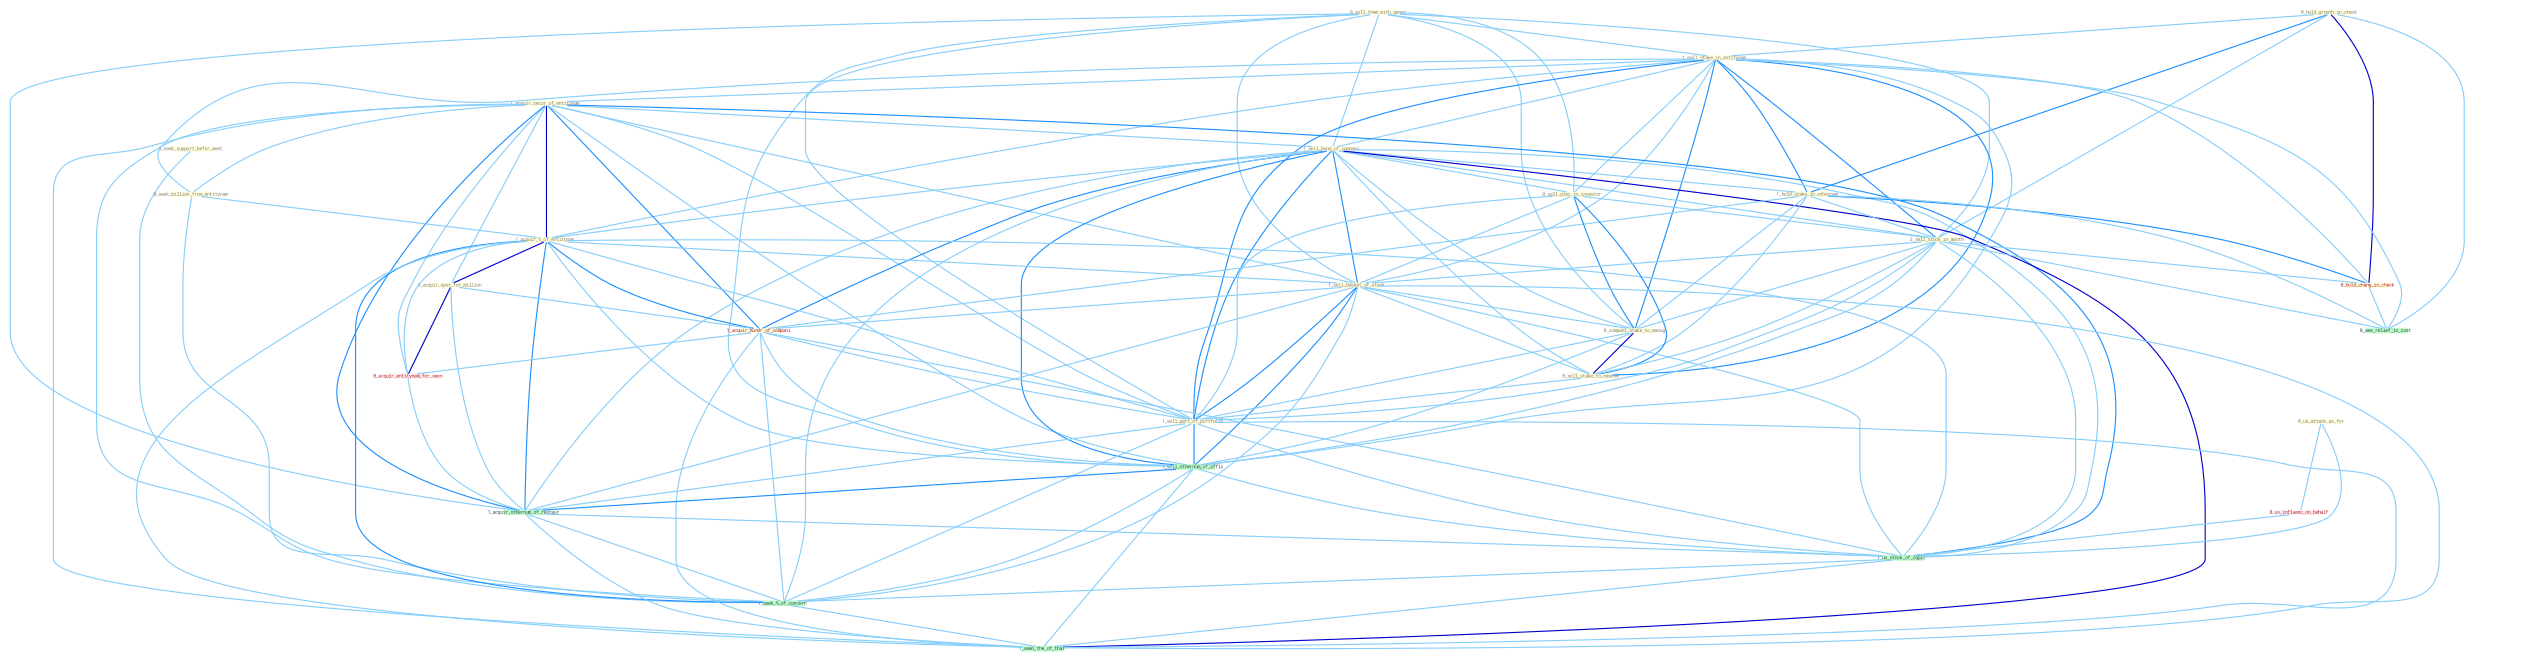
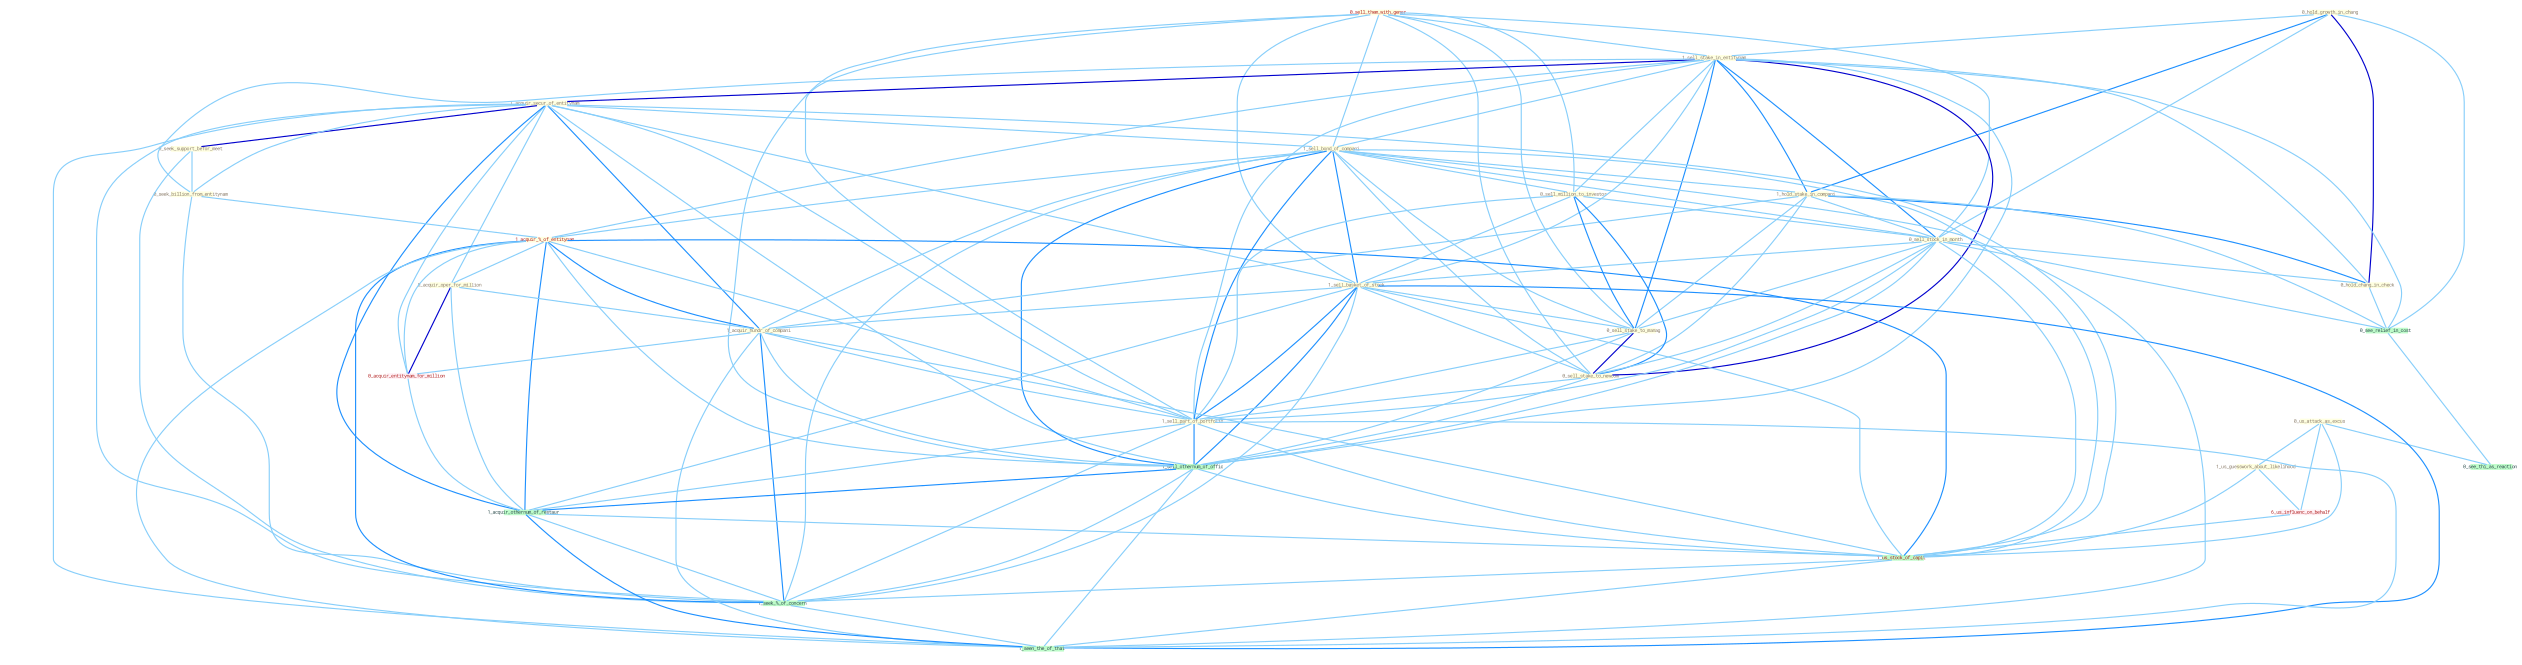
(1379, 12) -> (1379, 12)
(2330, 12) -> (2330, 12)
(289, 52) -> (1482, 185)
(1131, 81) -> (1131, 81)
(1352, 124) -> (1352, 124)
(1444, 144) -> (1444, 144)
none -> (192, 172)
(546, 172) -> (369, 126)
(1574, 194) -> (1574, 194)
(1808, 194) -> (1808, 194)
(1047, 205) -> (1047, 205)
(546, 240) -> (546, 240)
(1937, 240) -> (1937, 240)
(852, 248) -> none
(1285, 251) -> (1285, 251)
(499, 262) -> (499, 262)
(971, 263) -> none
(1951, 266) -> (1951, 266)
(2369, 285) -> (2369, 285)
(760, 331) -> (760, 331)
(1635, 331) -> (1635, 331)
(408, 376) -> (408, 376)
none -> (1464, 414)
(2321, 421) -> (2321, 421)
(772, 467) -> (772, 467)
none -> (2257, 467)
none -> (2491, 467)
(2301, 512) -> (2301, 512)
(1903, 558) -> (1903, 558)
(2170, 576) -> (2170, 576)
(2415, 597) -> (2415, 597)
(759, 625) -> (759, 625)
